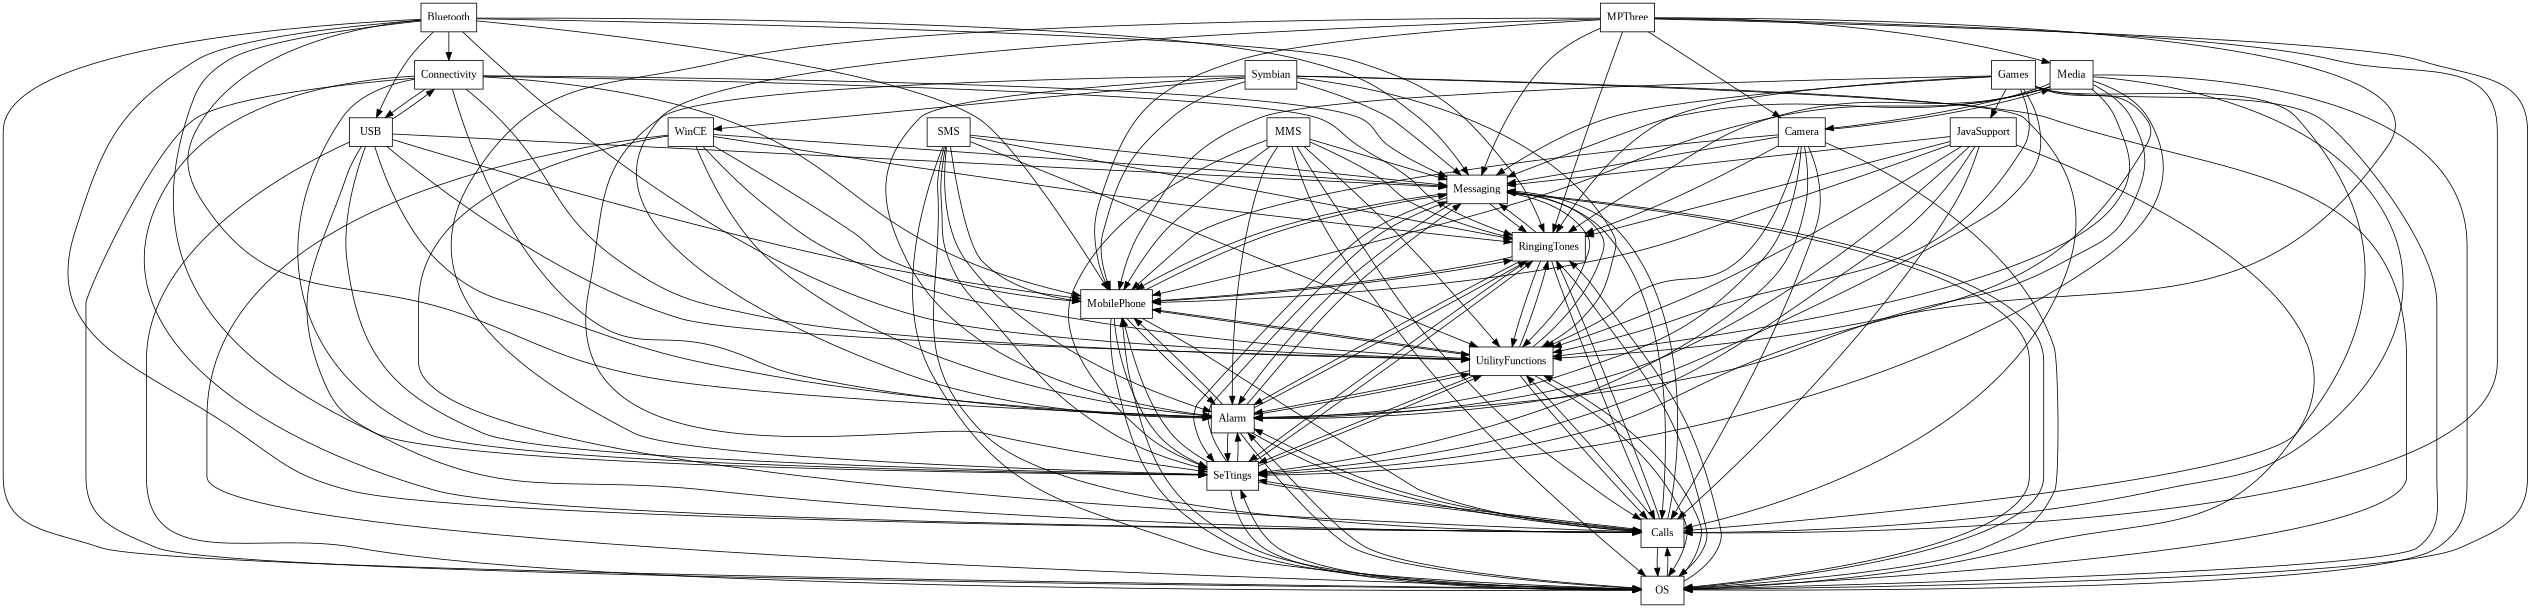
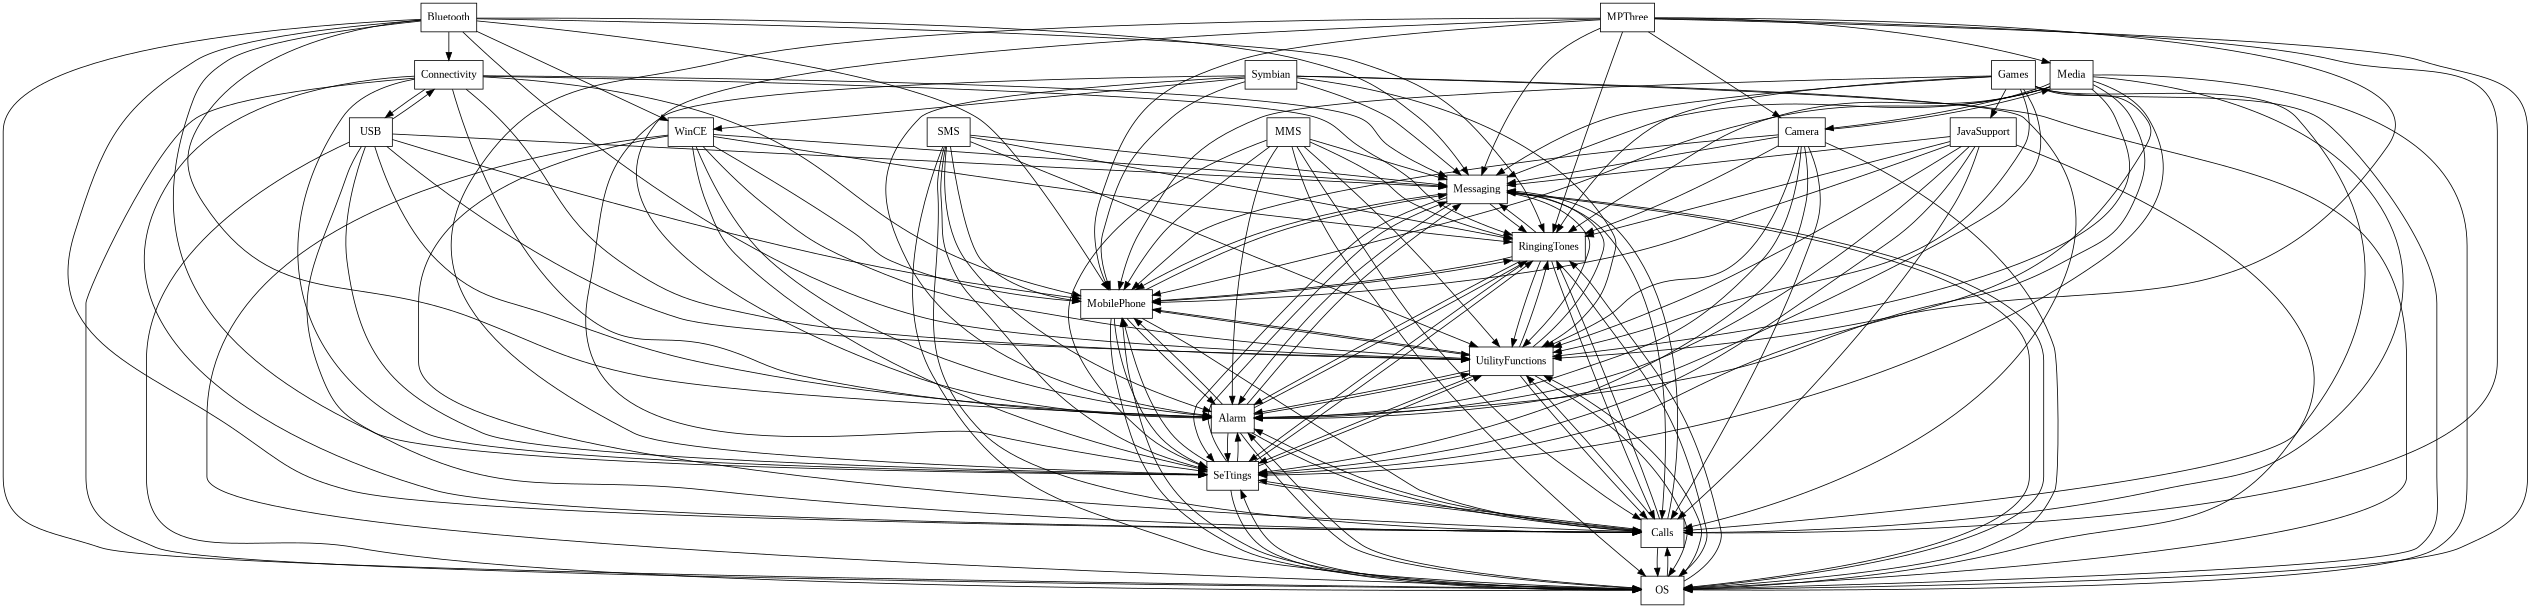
(402, 68) -> (560, 70)
none -> (900, 366)
